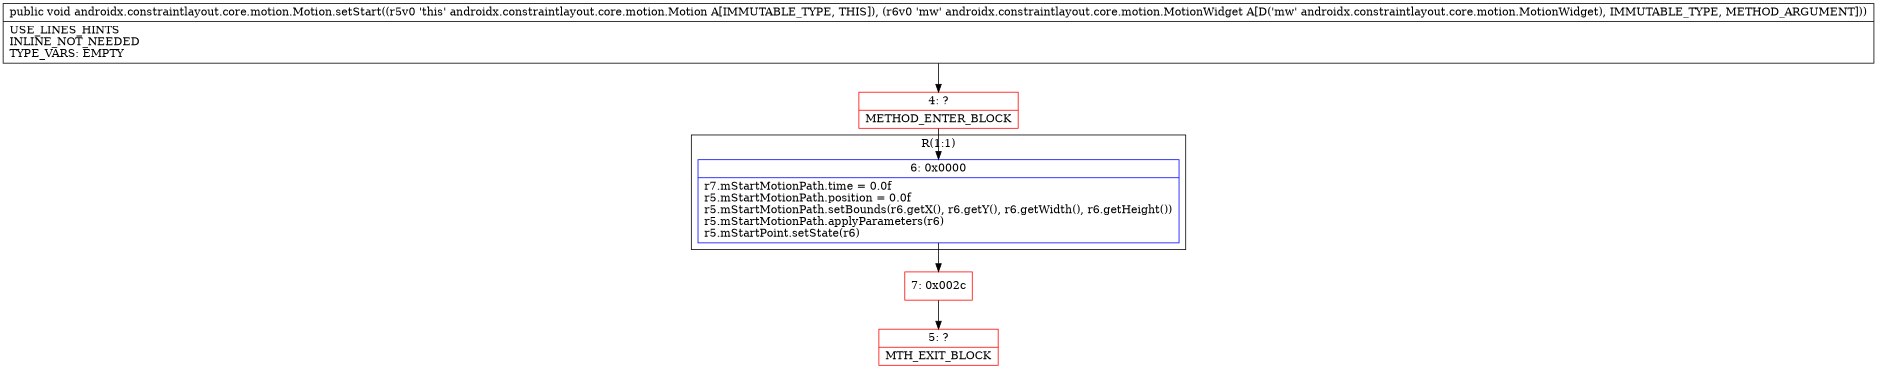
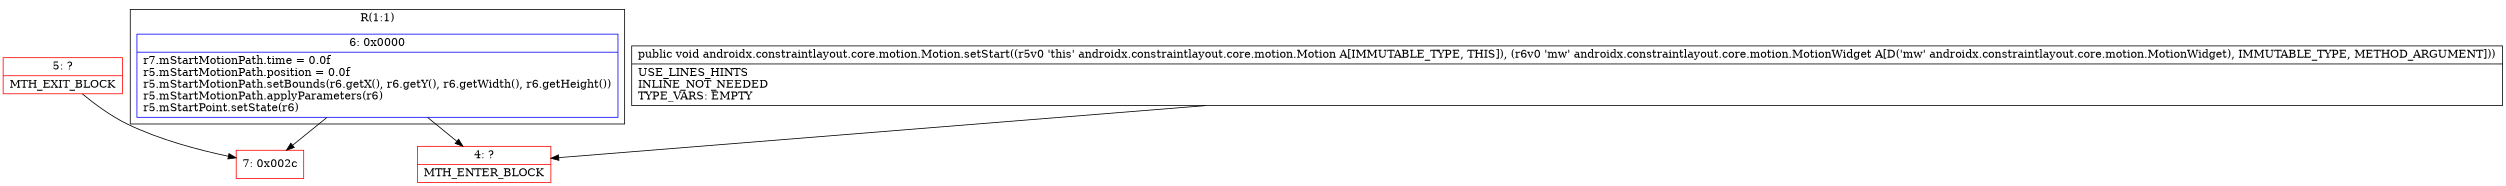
(939, 119) -> (484, 173)
(939, 140) -> (442, 129)
(939, 311) -> (151, 134)
